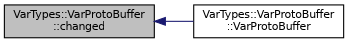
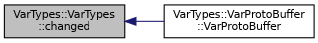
(79, 21) -> (65, 21)
